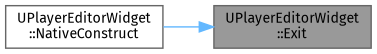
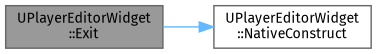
(181, 27) -> (181, 27)
